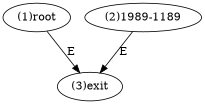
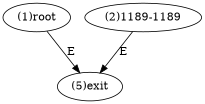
(143, 17) -> (143, 17)
(90, 87) -> (90, 87)
